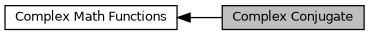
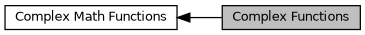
(293, 18) -> (291, 18)
